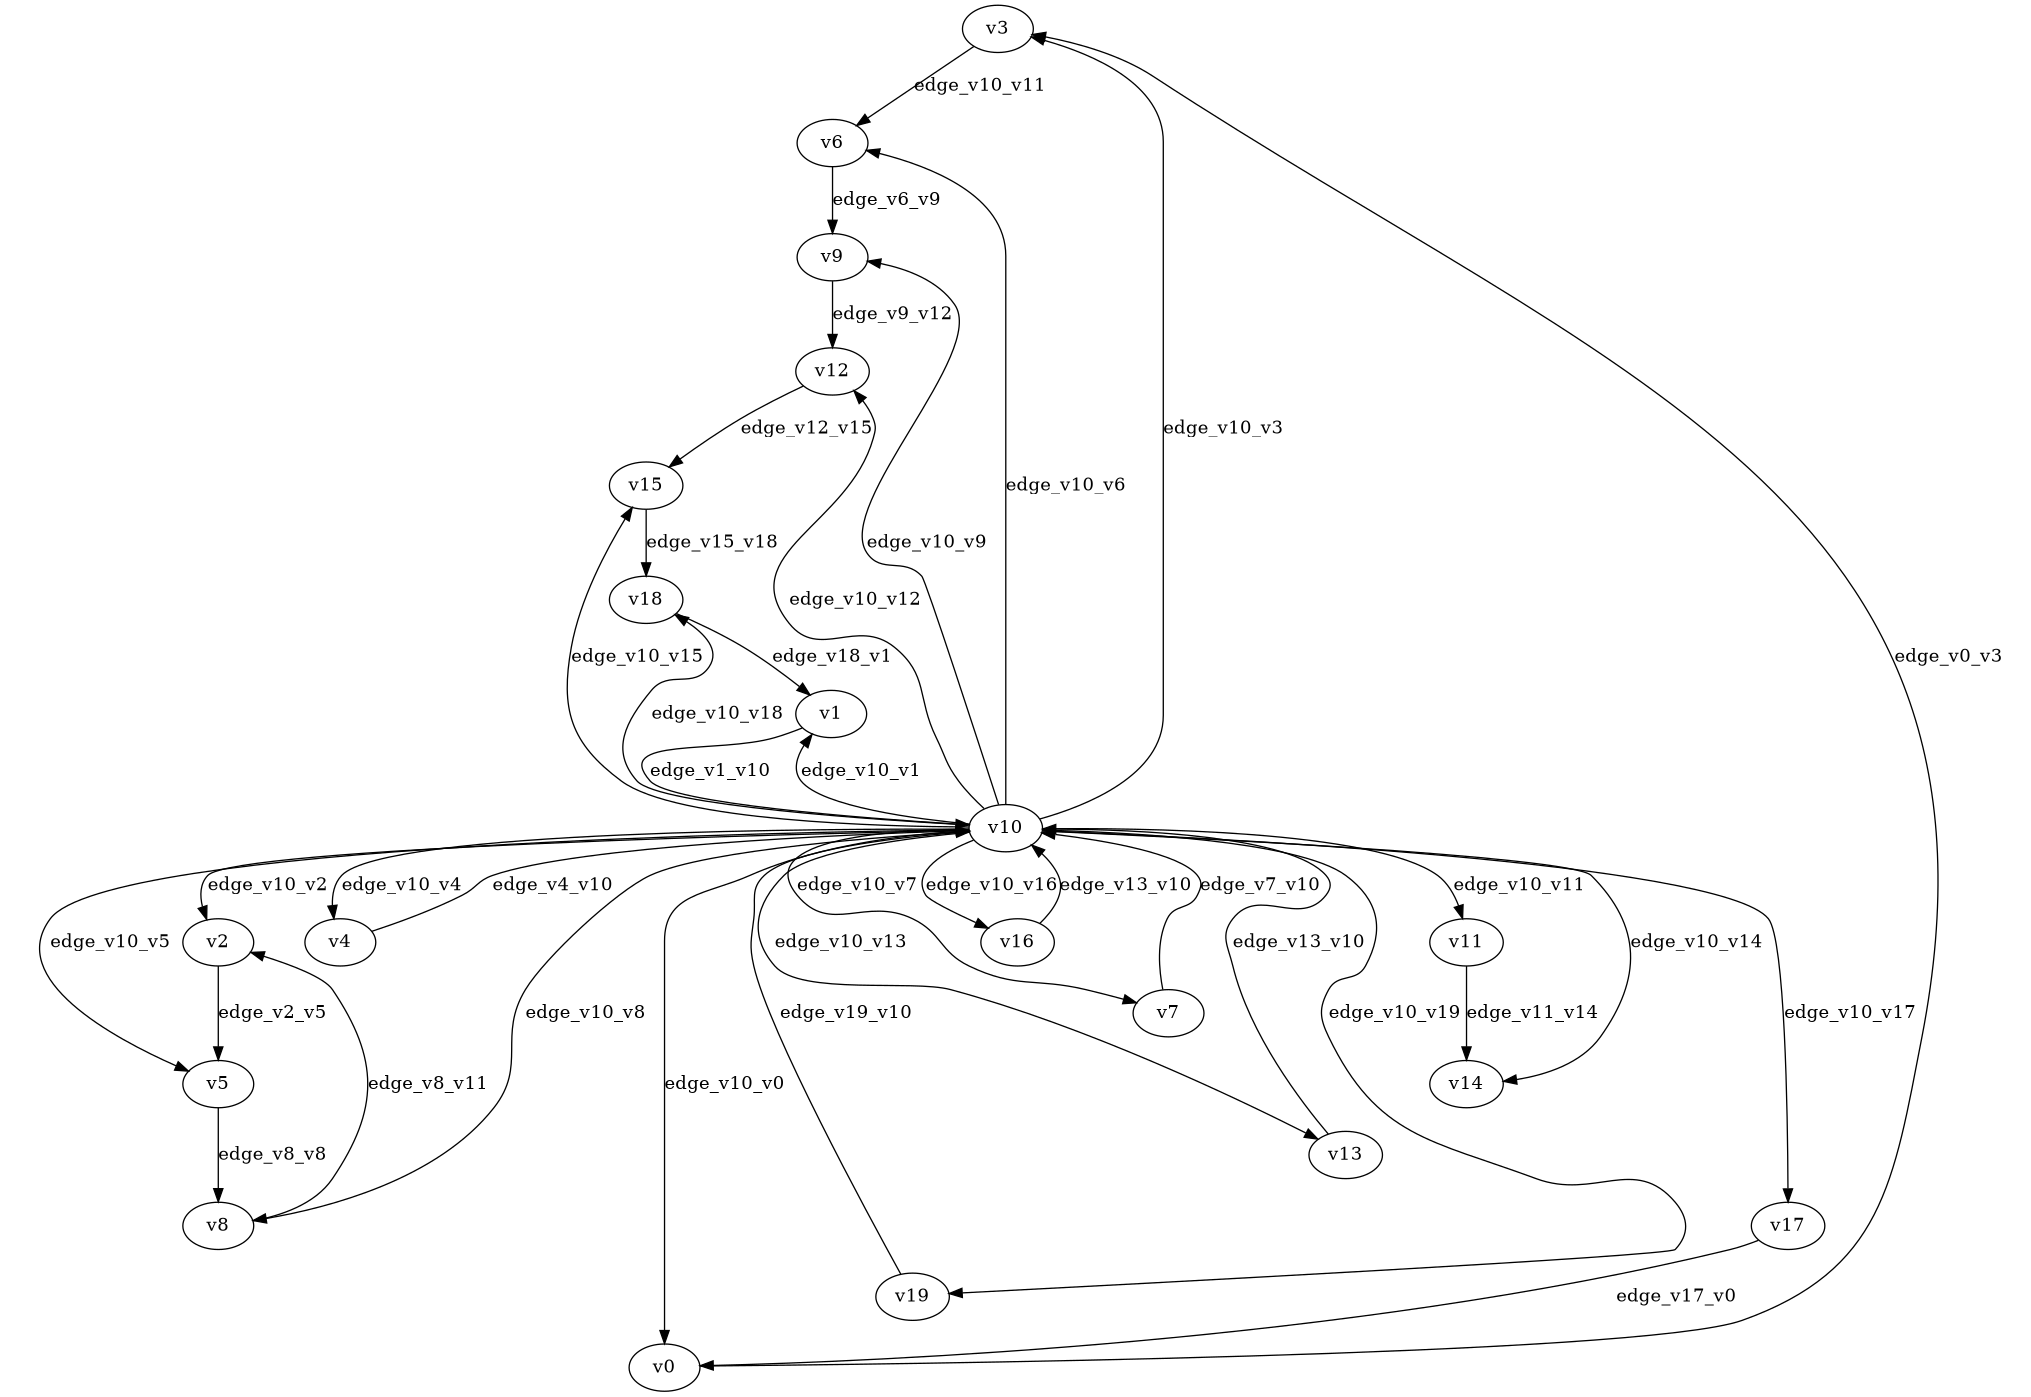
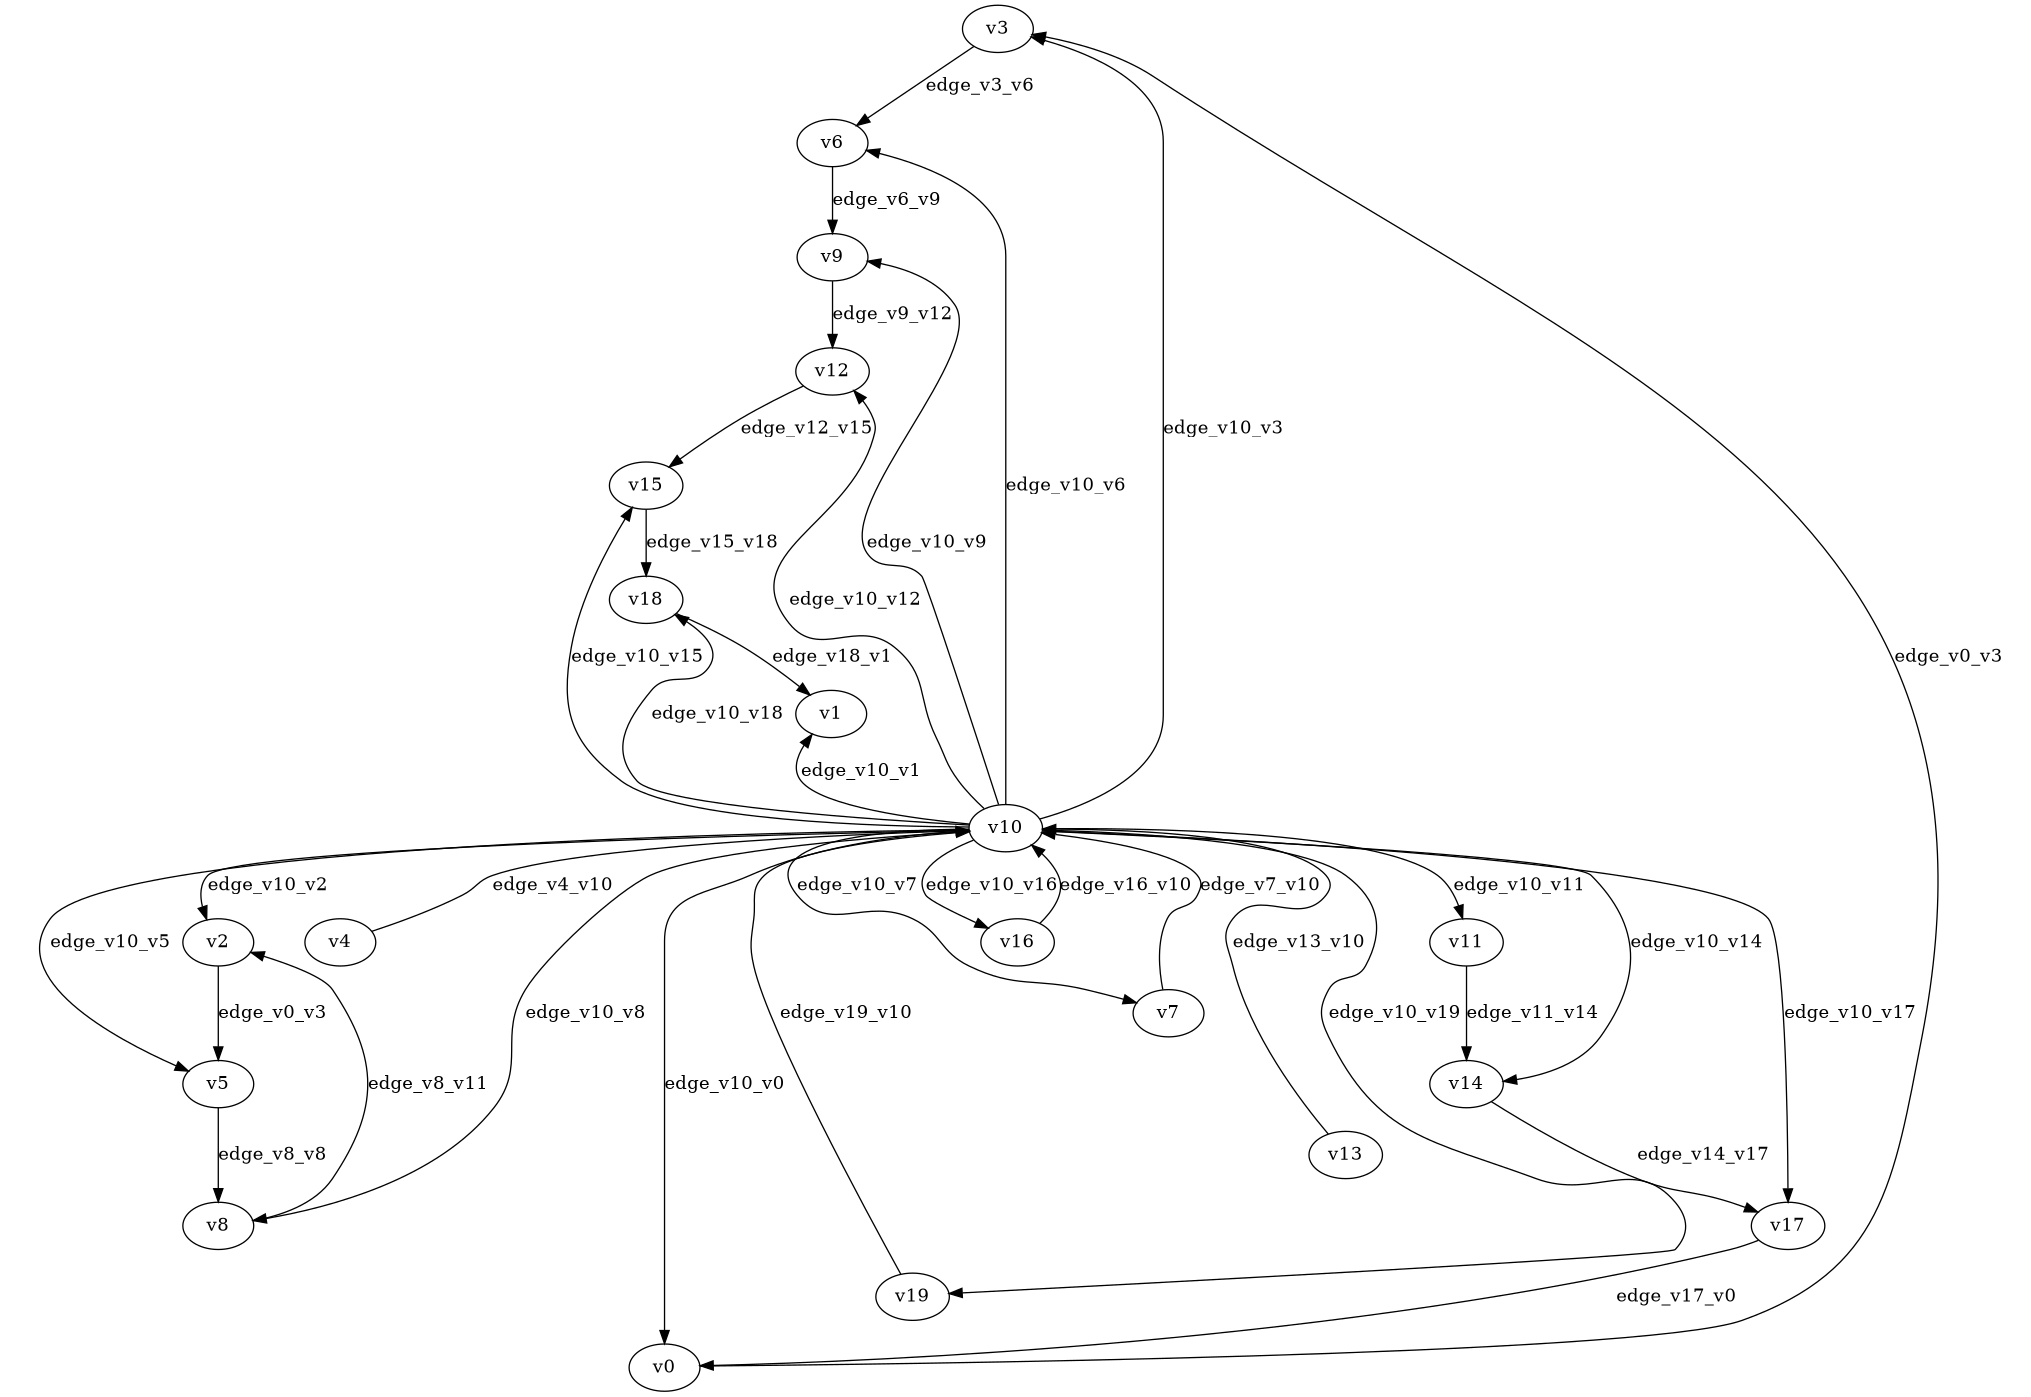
(980, 86) -> (980, 86)
(644, 770) -> none
(637, 834) -> none
(1126, 885) -> (1126, 885)
(905, 986) -> none
(273, 1013) -> (273, 1013)
none -> (1613, 1168)
